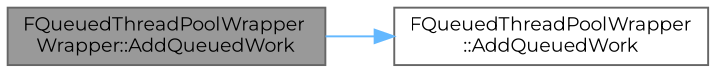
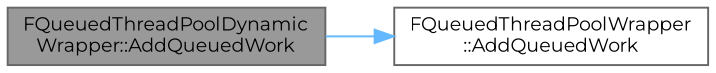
(167, 36) -> (167, 36)
